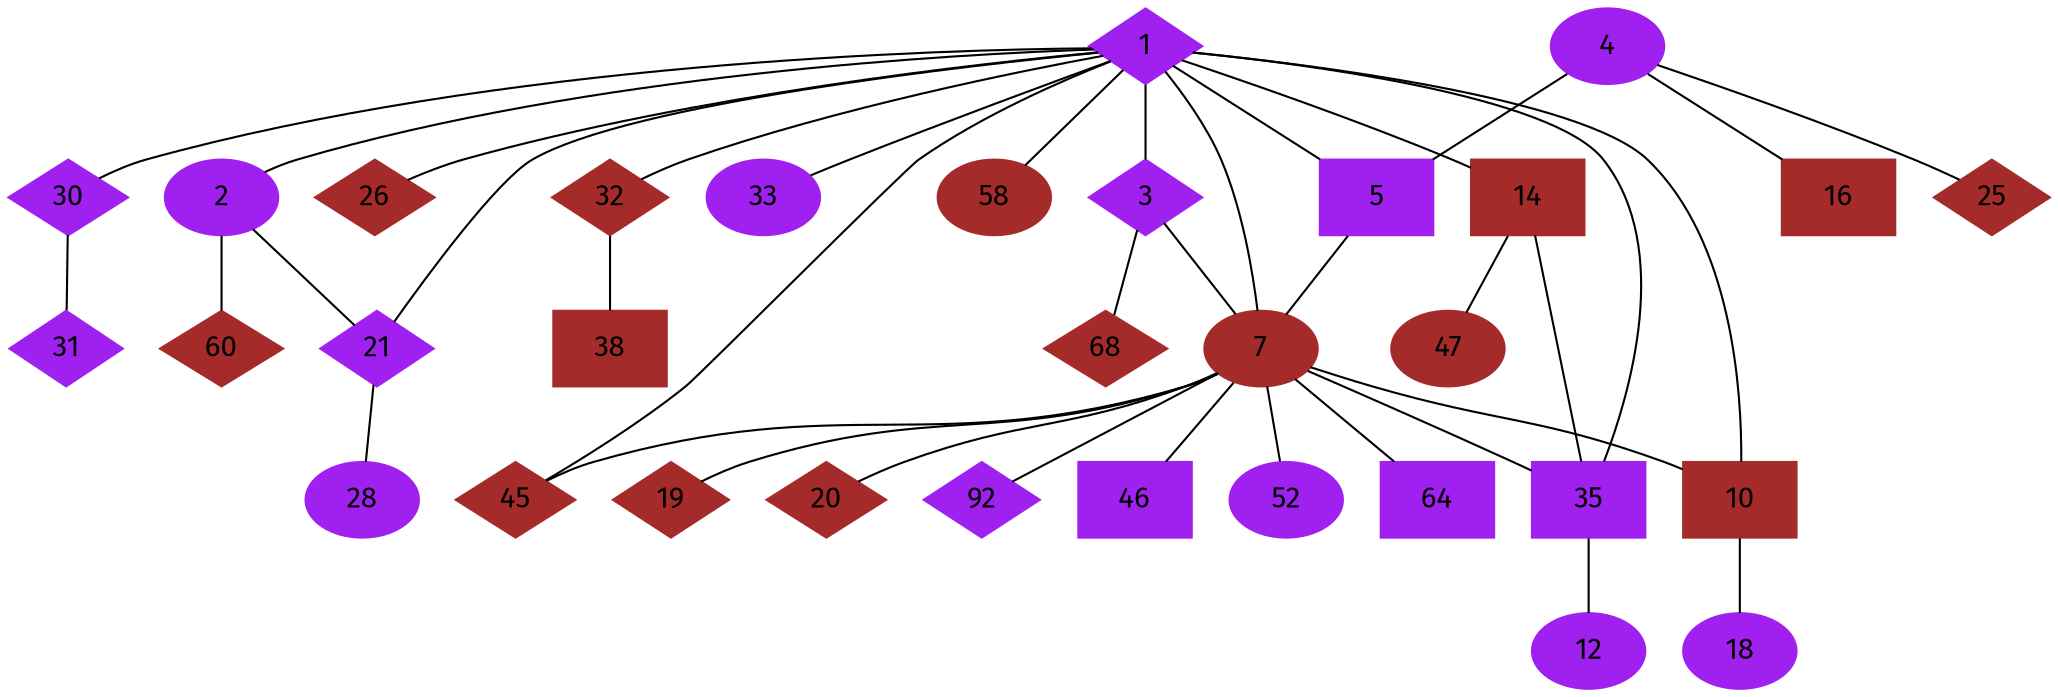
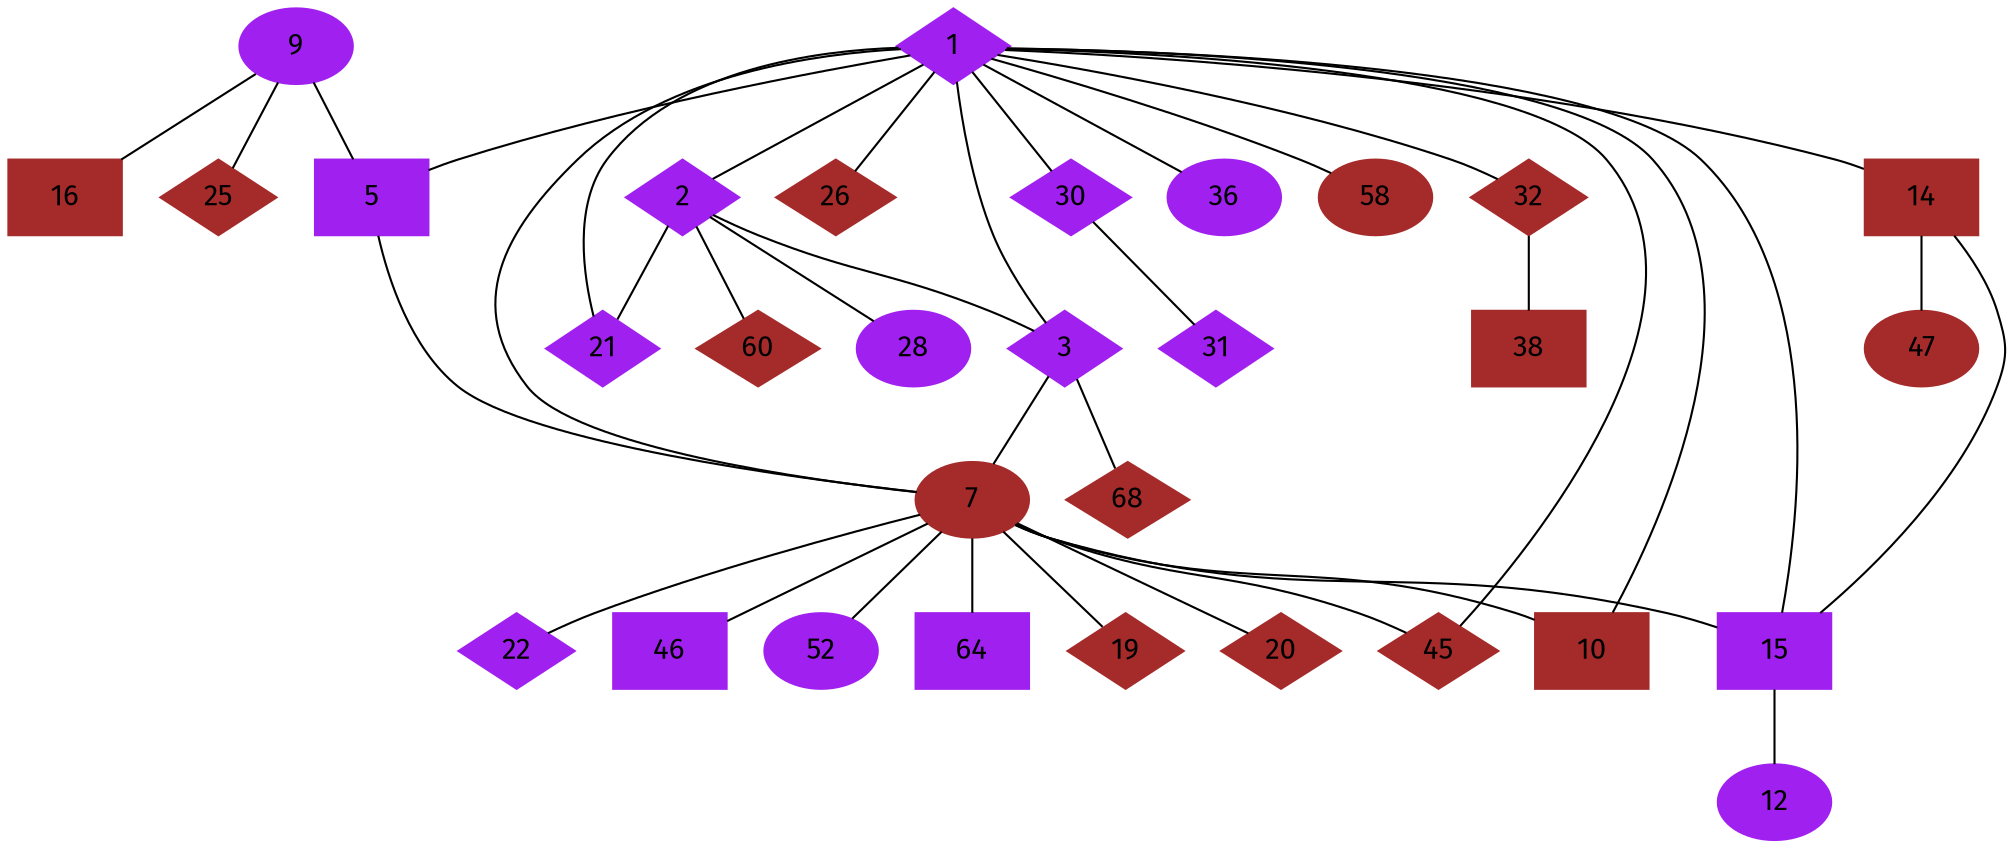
(1608, 46) -> (296, 46)
(222, 197) -> (682, 197)
(763, 197) -> (1224, 197)
none -> (874, 273)
(370, 423) -> (792, 269)
(982, 500) -> (517, 651)
(1589, 500) -> (1774, 651)
(1740, 651) -> none
